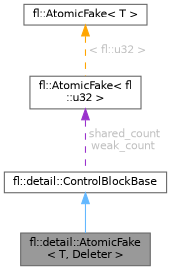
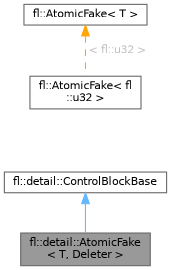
(85, 146) -> none
